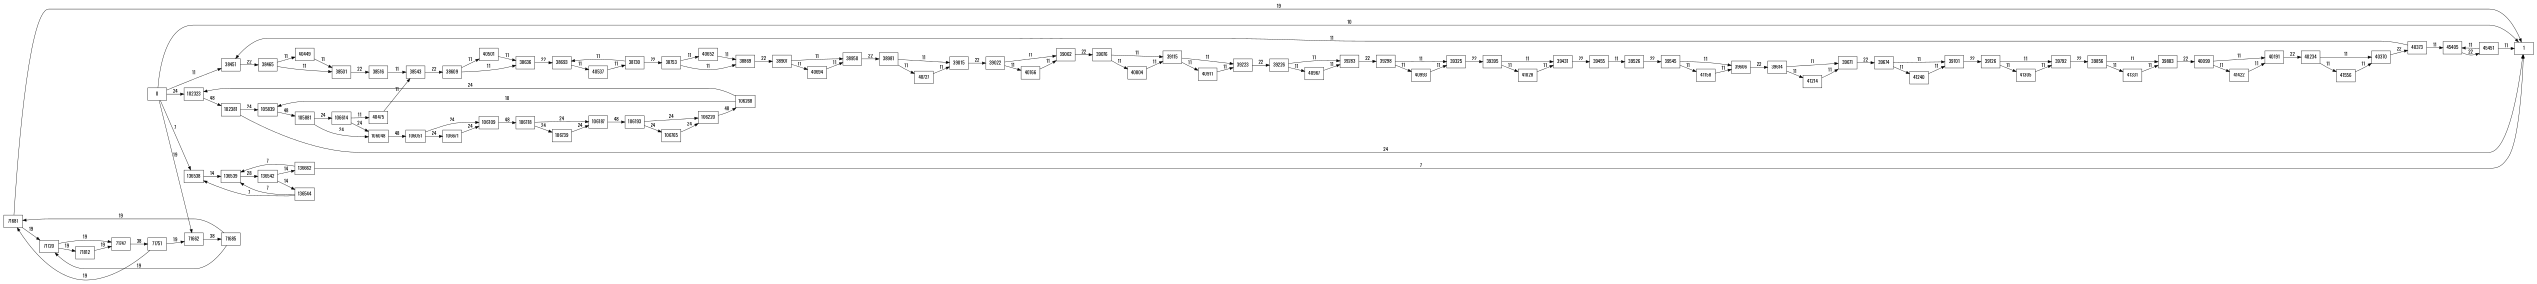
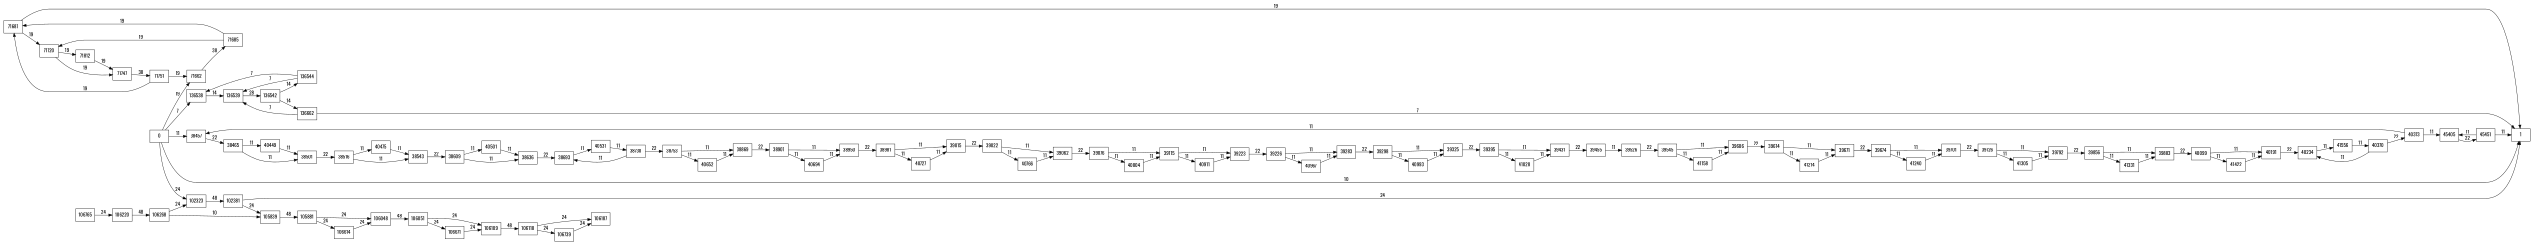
(2344, 57) -> (2346, 161)
(358, 118) -> (361, 153)
(635, 122) -> none
